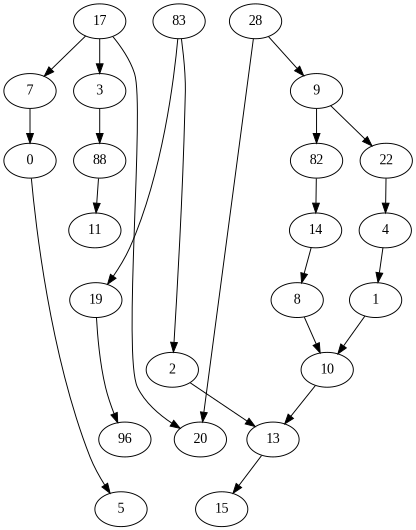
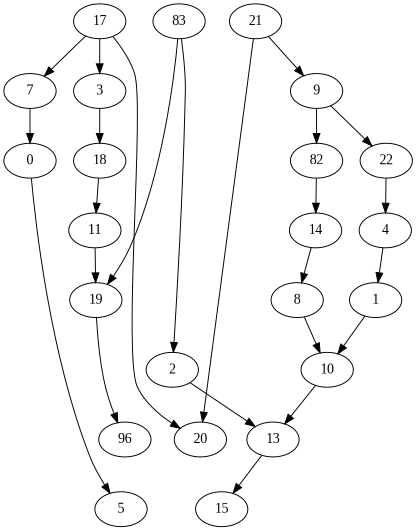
(256, 21) -> (256, 21)
(100, 161) -> (100, 161)
none -> (95, 260)
